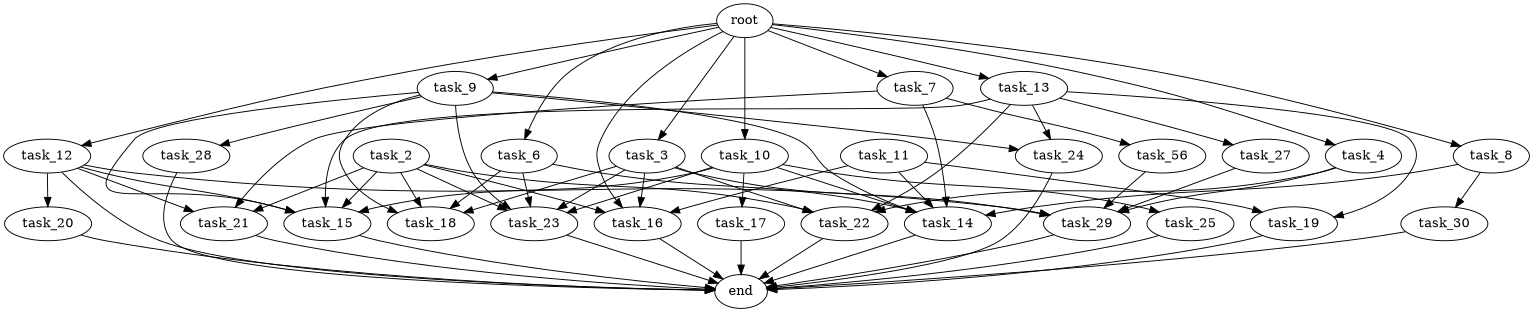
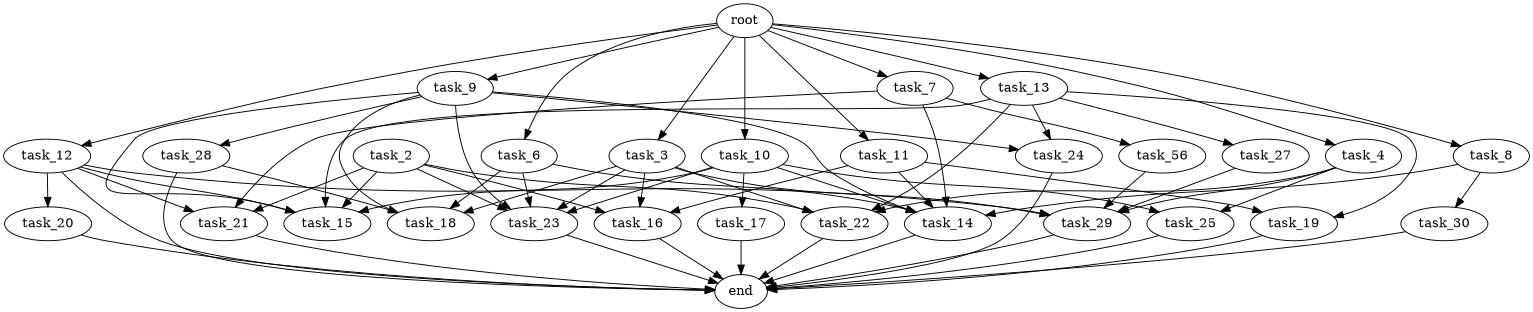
(629, 99) -> (810, 84)
(408, 184) -> (331, 194)
none -> (1267, 194)
(531, 268) -> none
